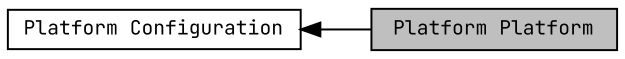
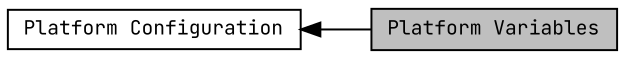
(494, 29) -> (494, 29)
